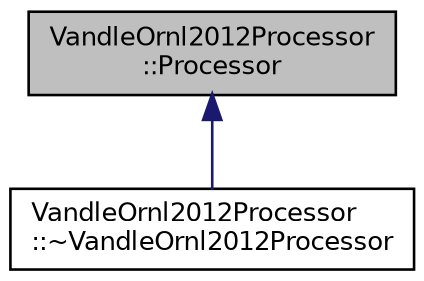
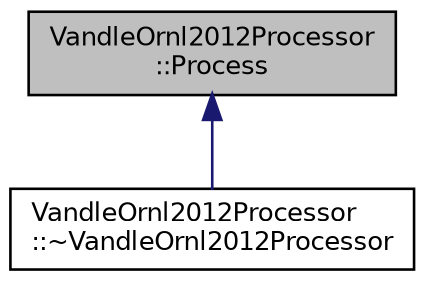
(212, 53) -> (212, 53)
